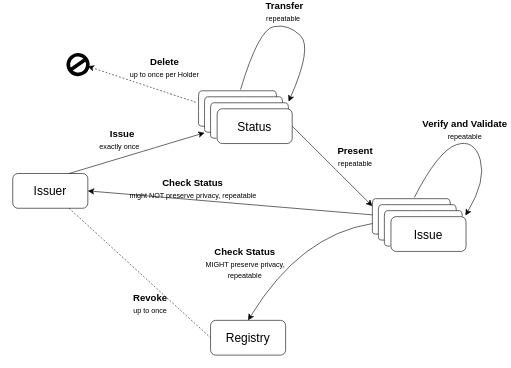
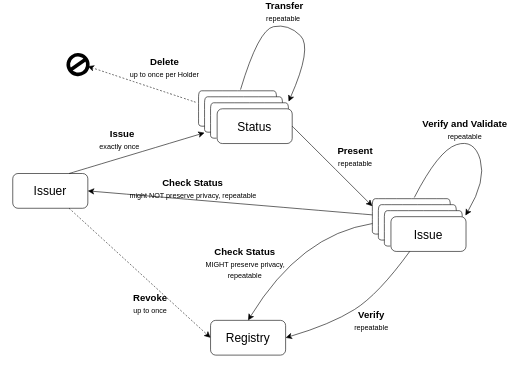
none -> (330, 322)
(207, 335) -> (205, 334)
